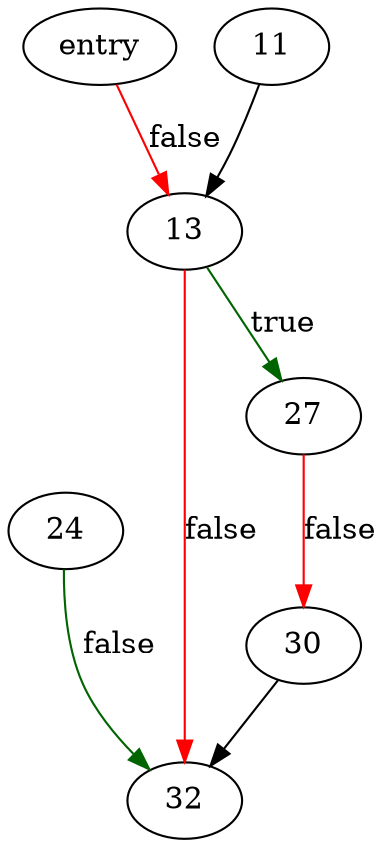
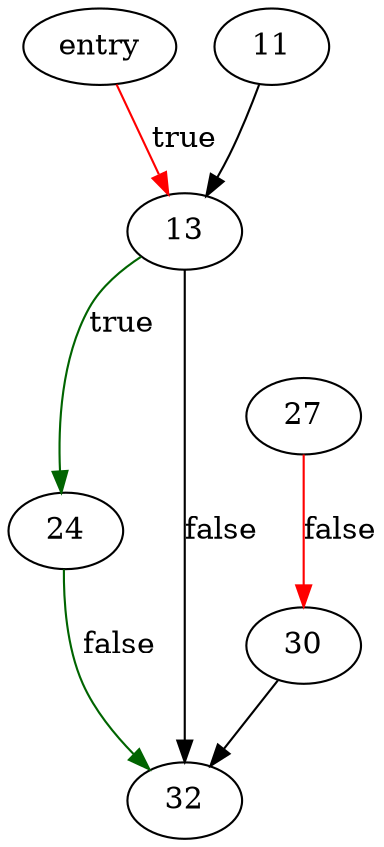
(185, 139) -> (185, 139)
(238, 315) -> (72, 352)
(185, 505) -> (185, 505)
